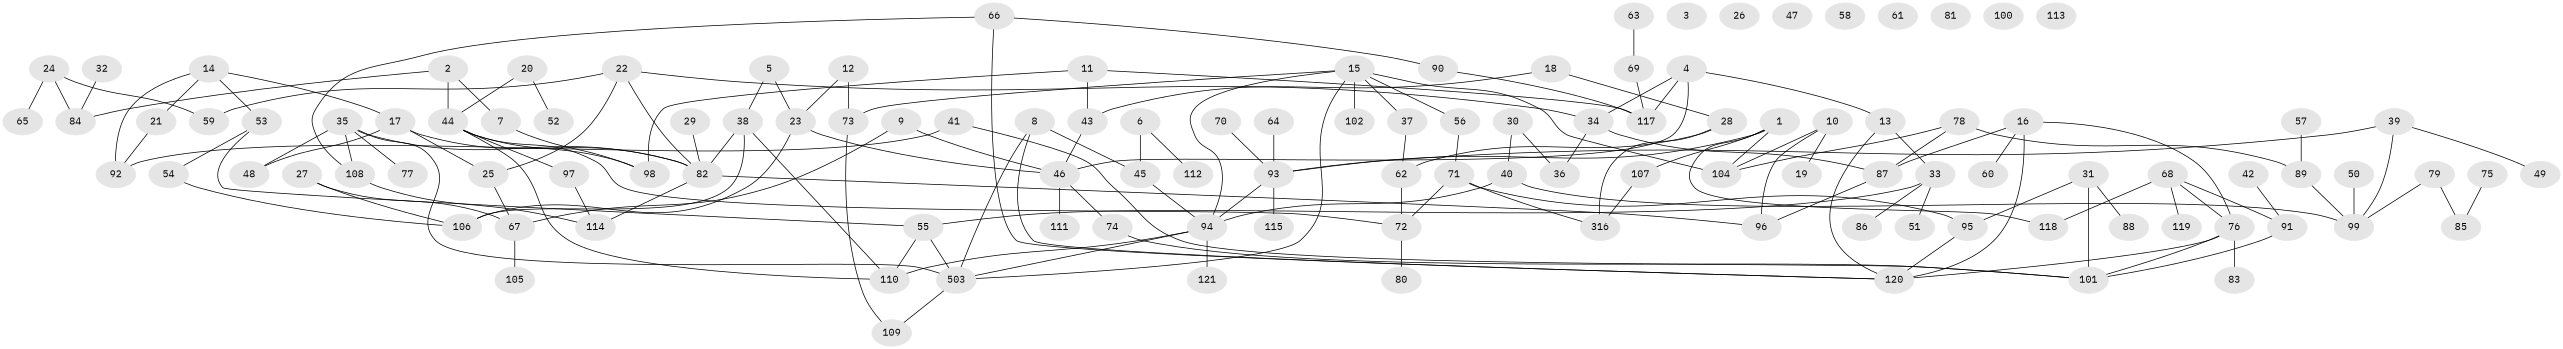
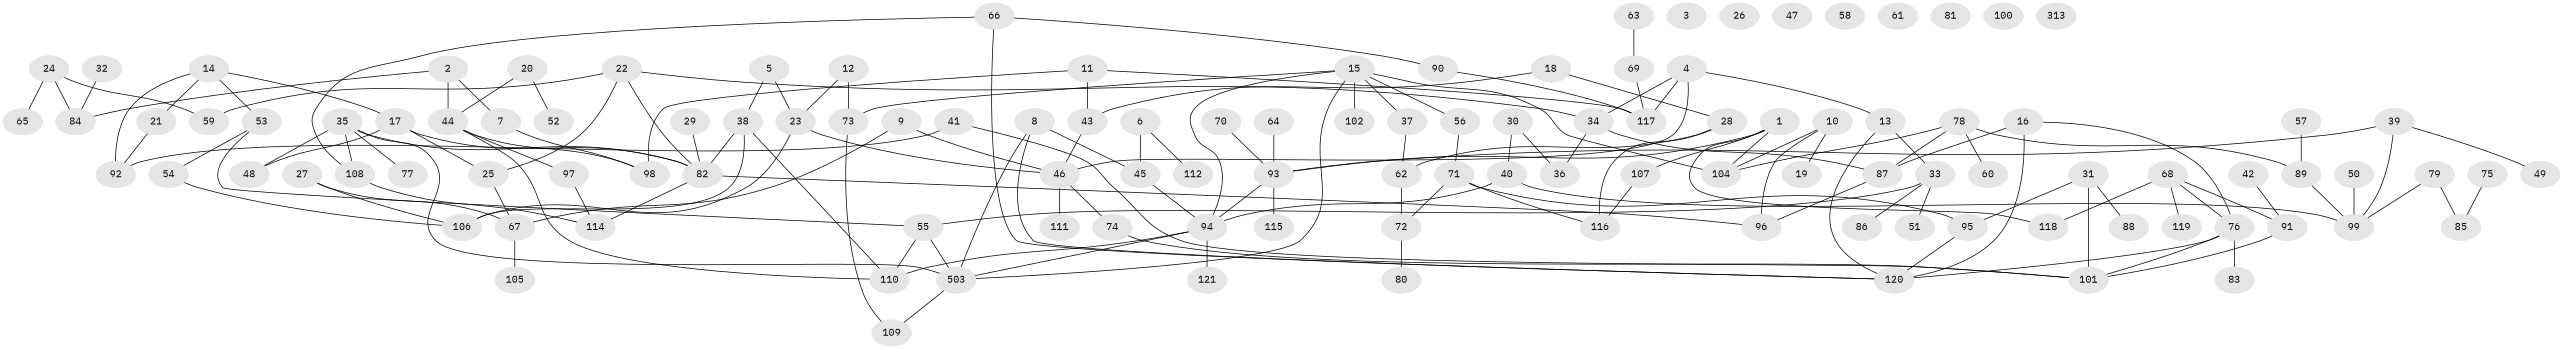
(2056, 16) -> (2056, 16)
(2006, 148) -> (1974, 148)
(915, 209) -> none
(1600, 227) -> (1600, 227)
